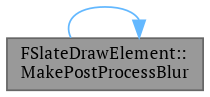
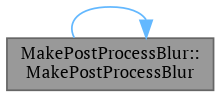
(105, 64) -> (110, 64)
